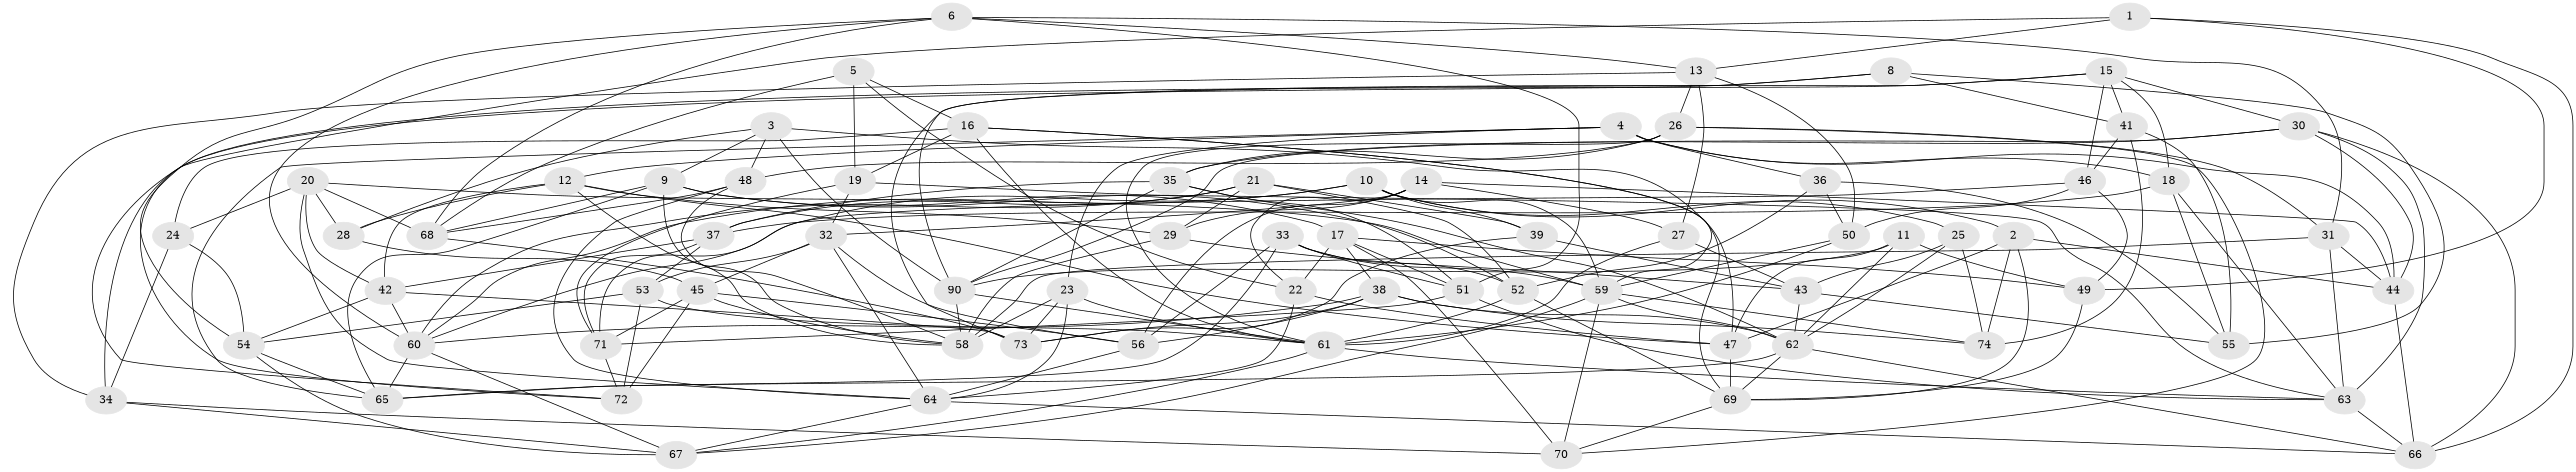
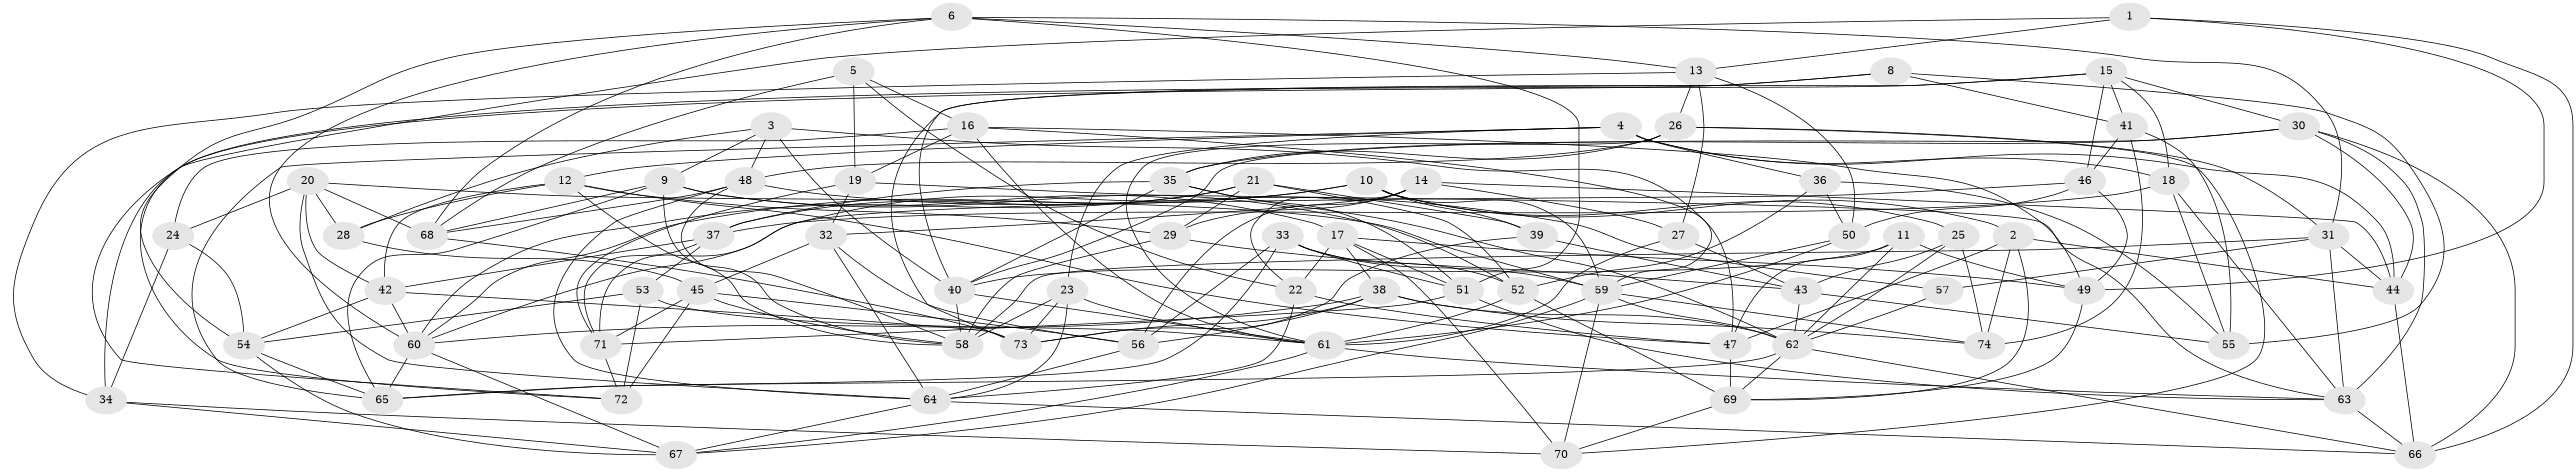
(1439, 163) -> (1639, 149)
(734, 263) -> none
(955, 291) -> (955, 291)
none -> (1943, 291)
